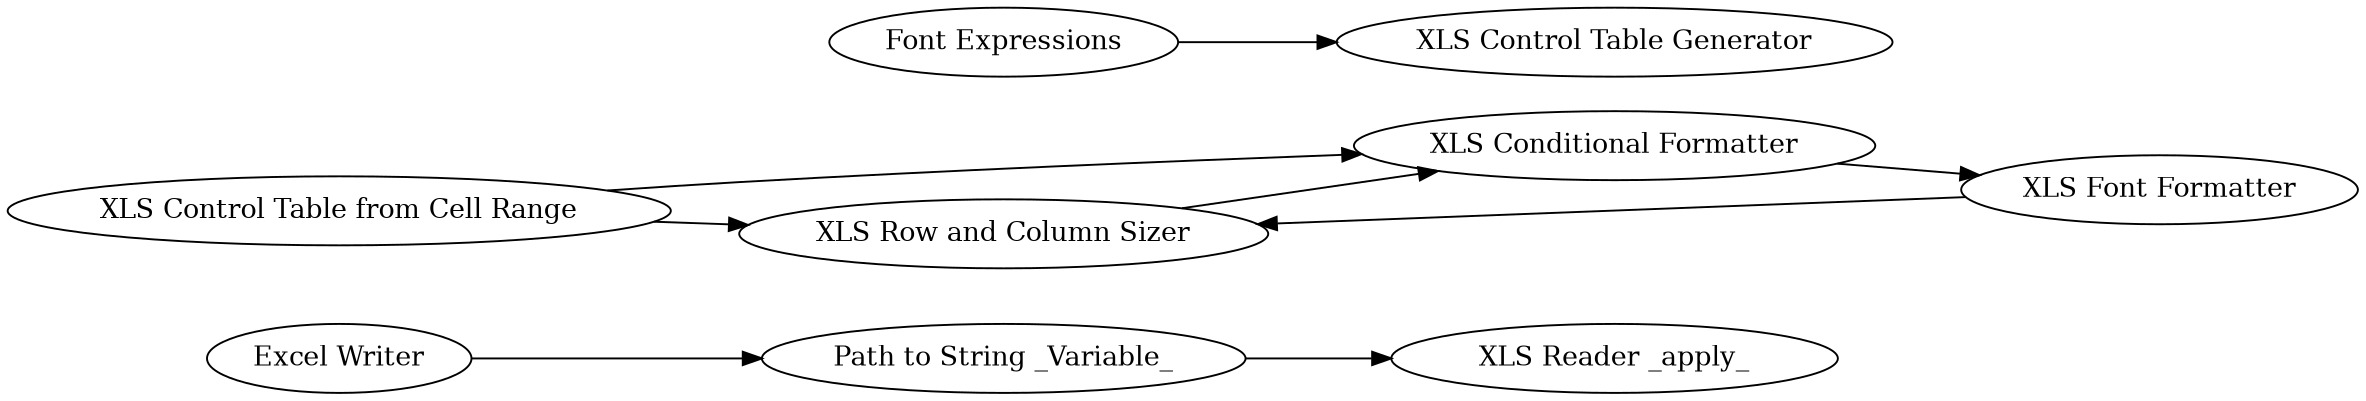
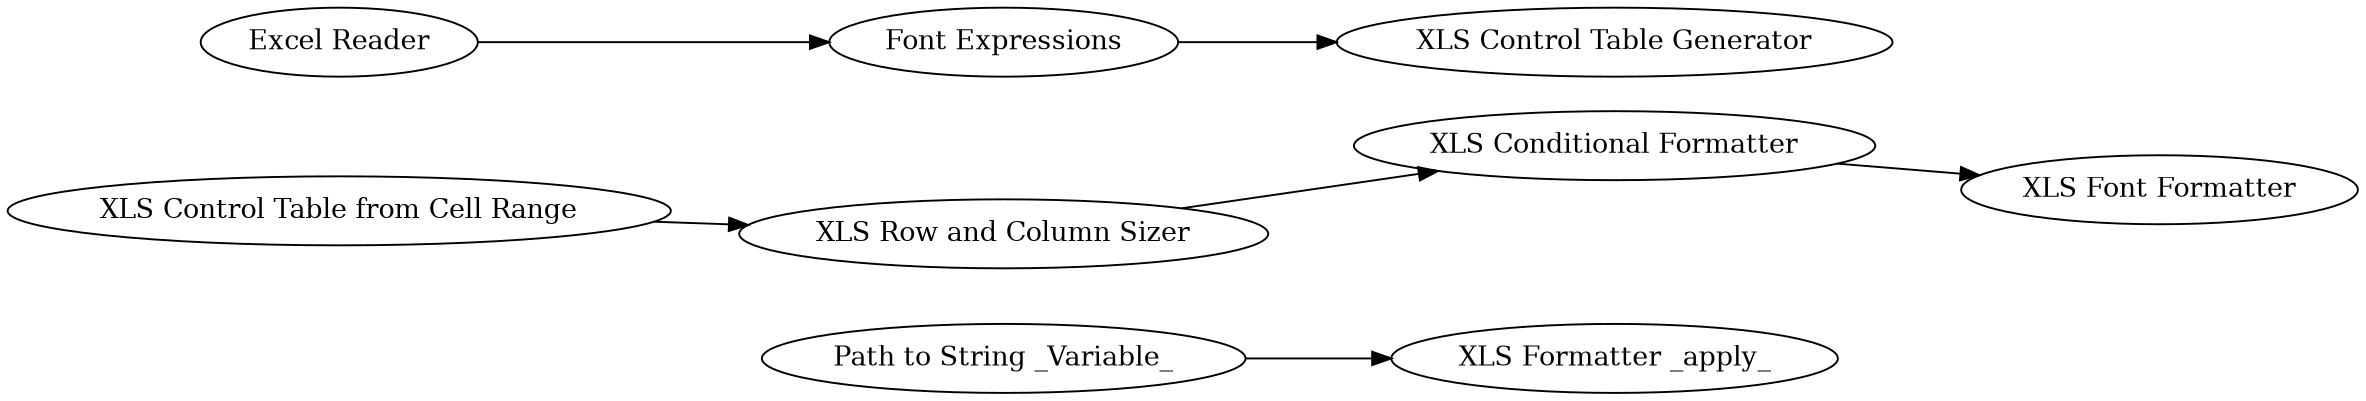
none -> (339, 42)
(975, 170) -> none
(1622, 210) -> none
(339, 358) -> none
(1615, 358) -> (1615, 358)
